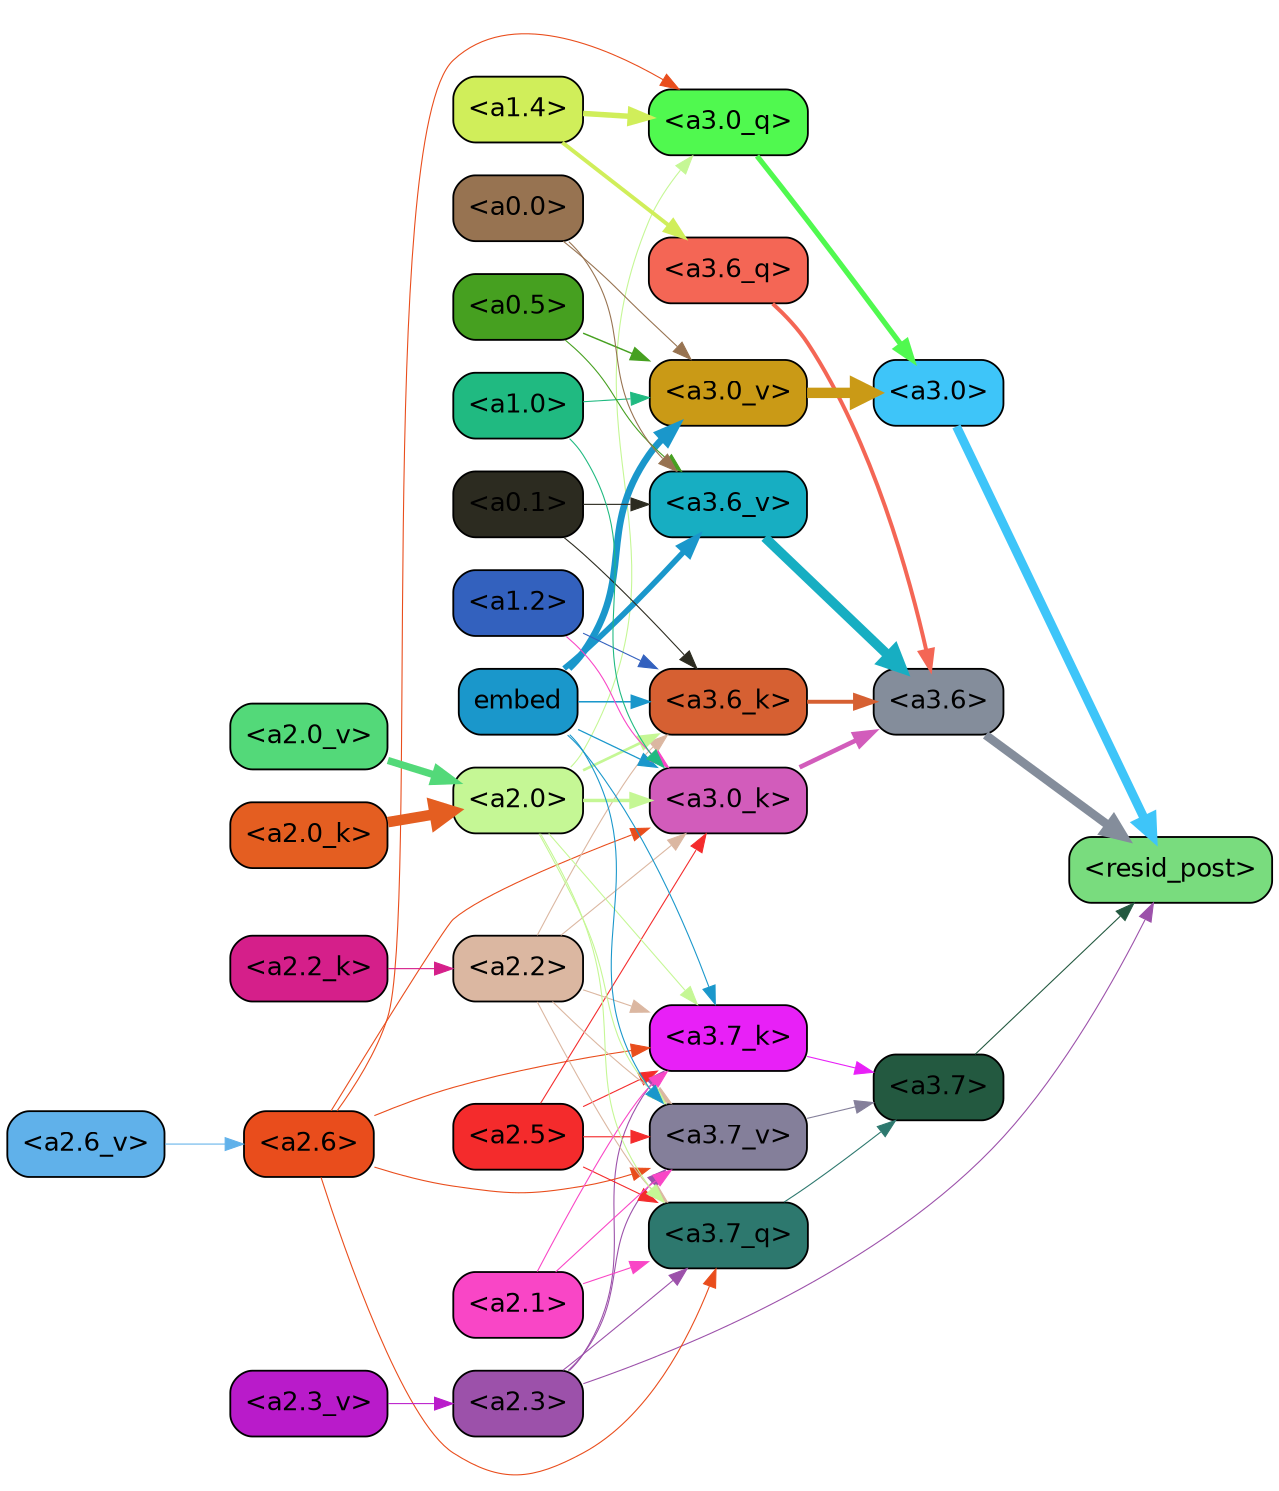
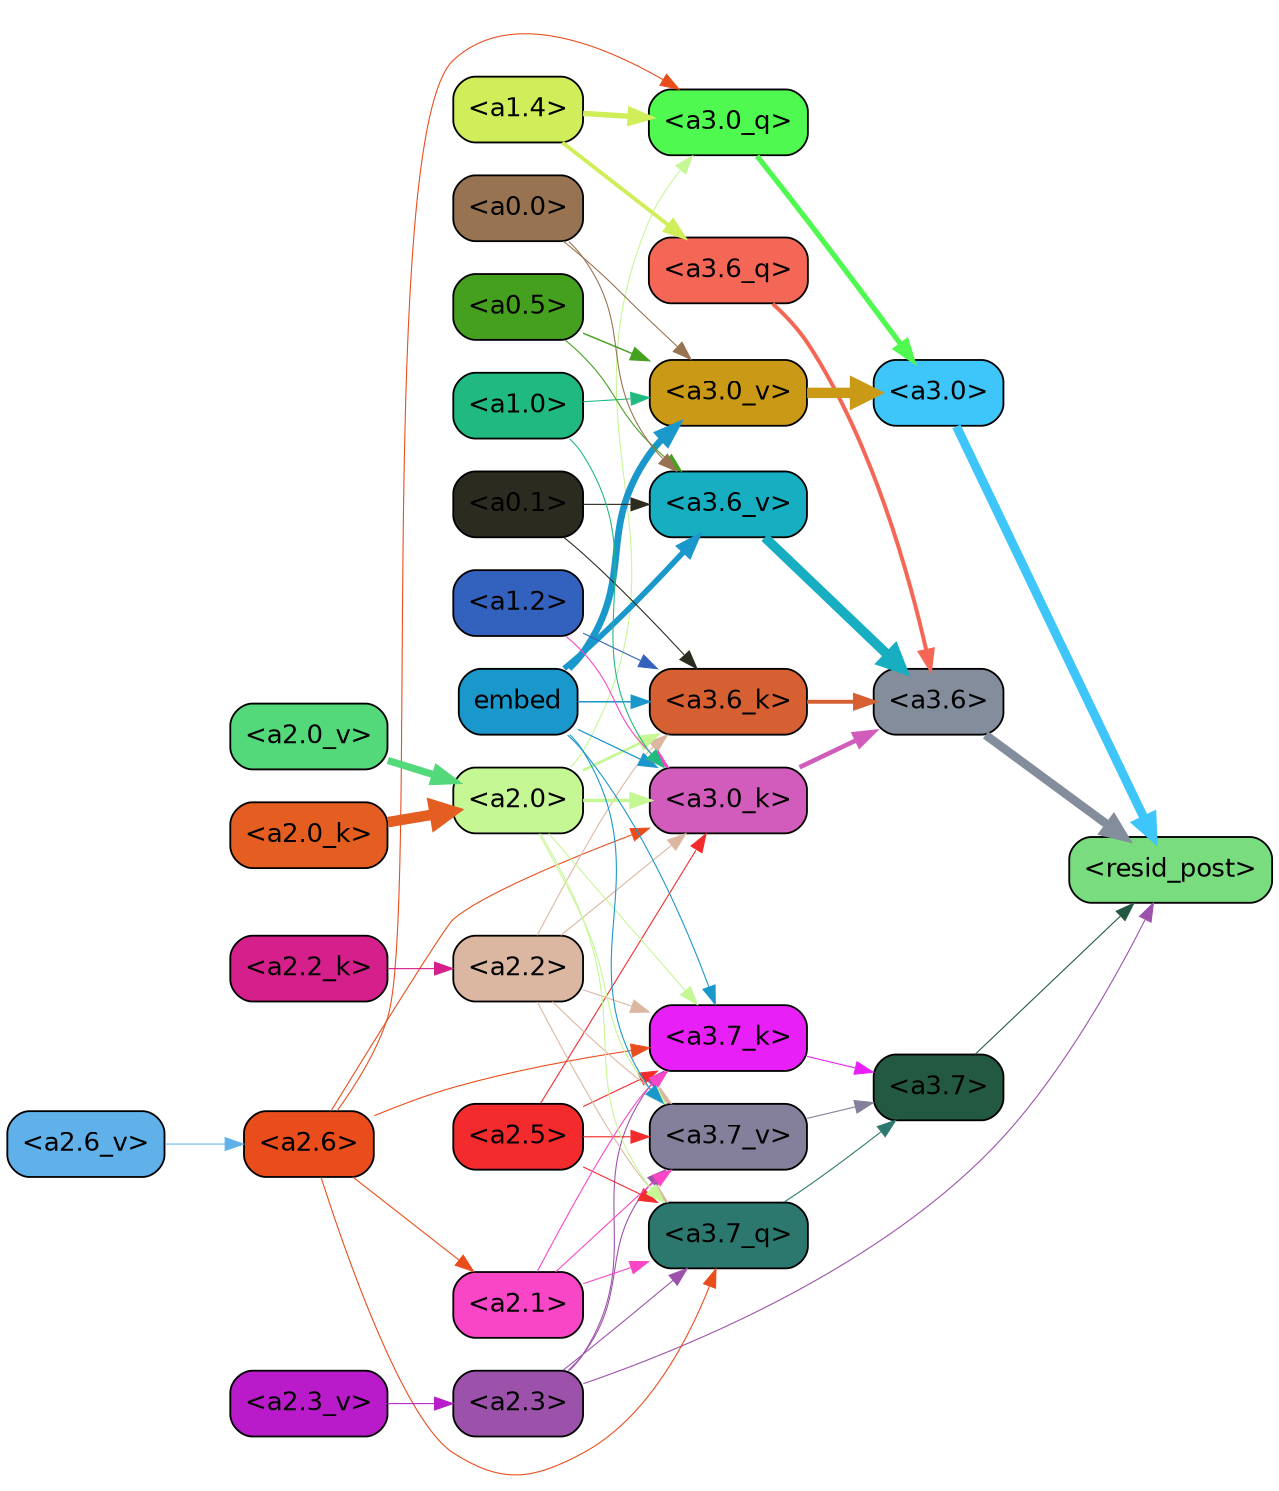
(503, 1192) -> (406, 1218)
